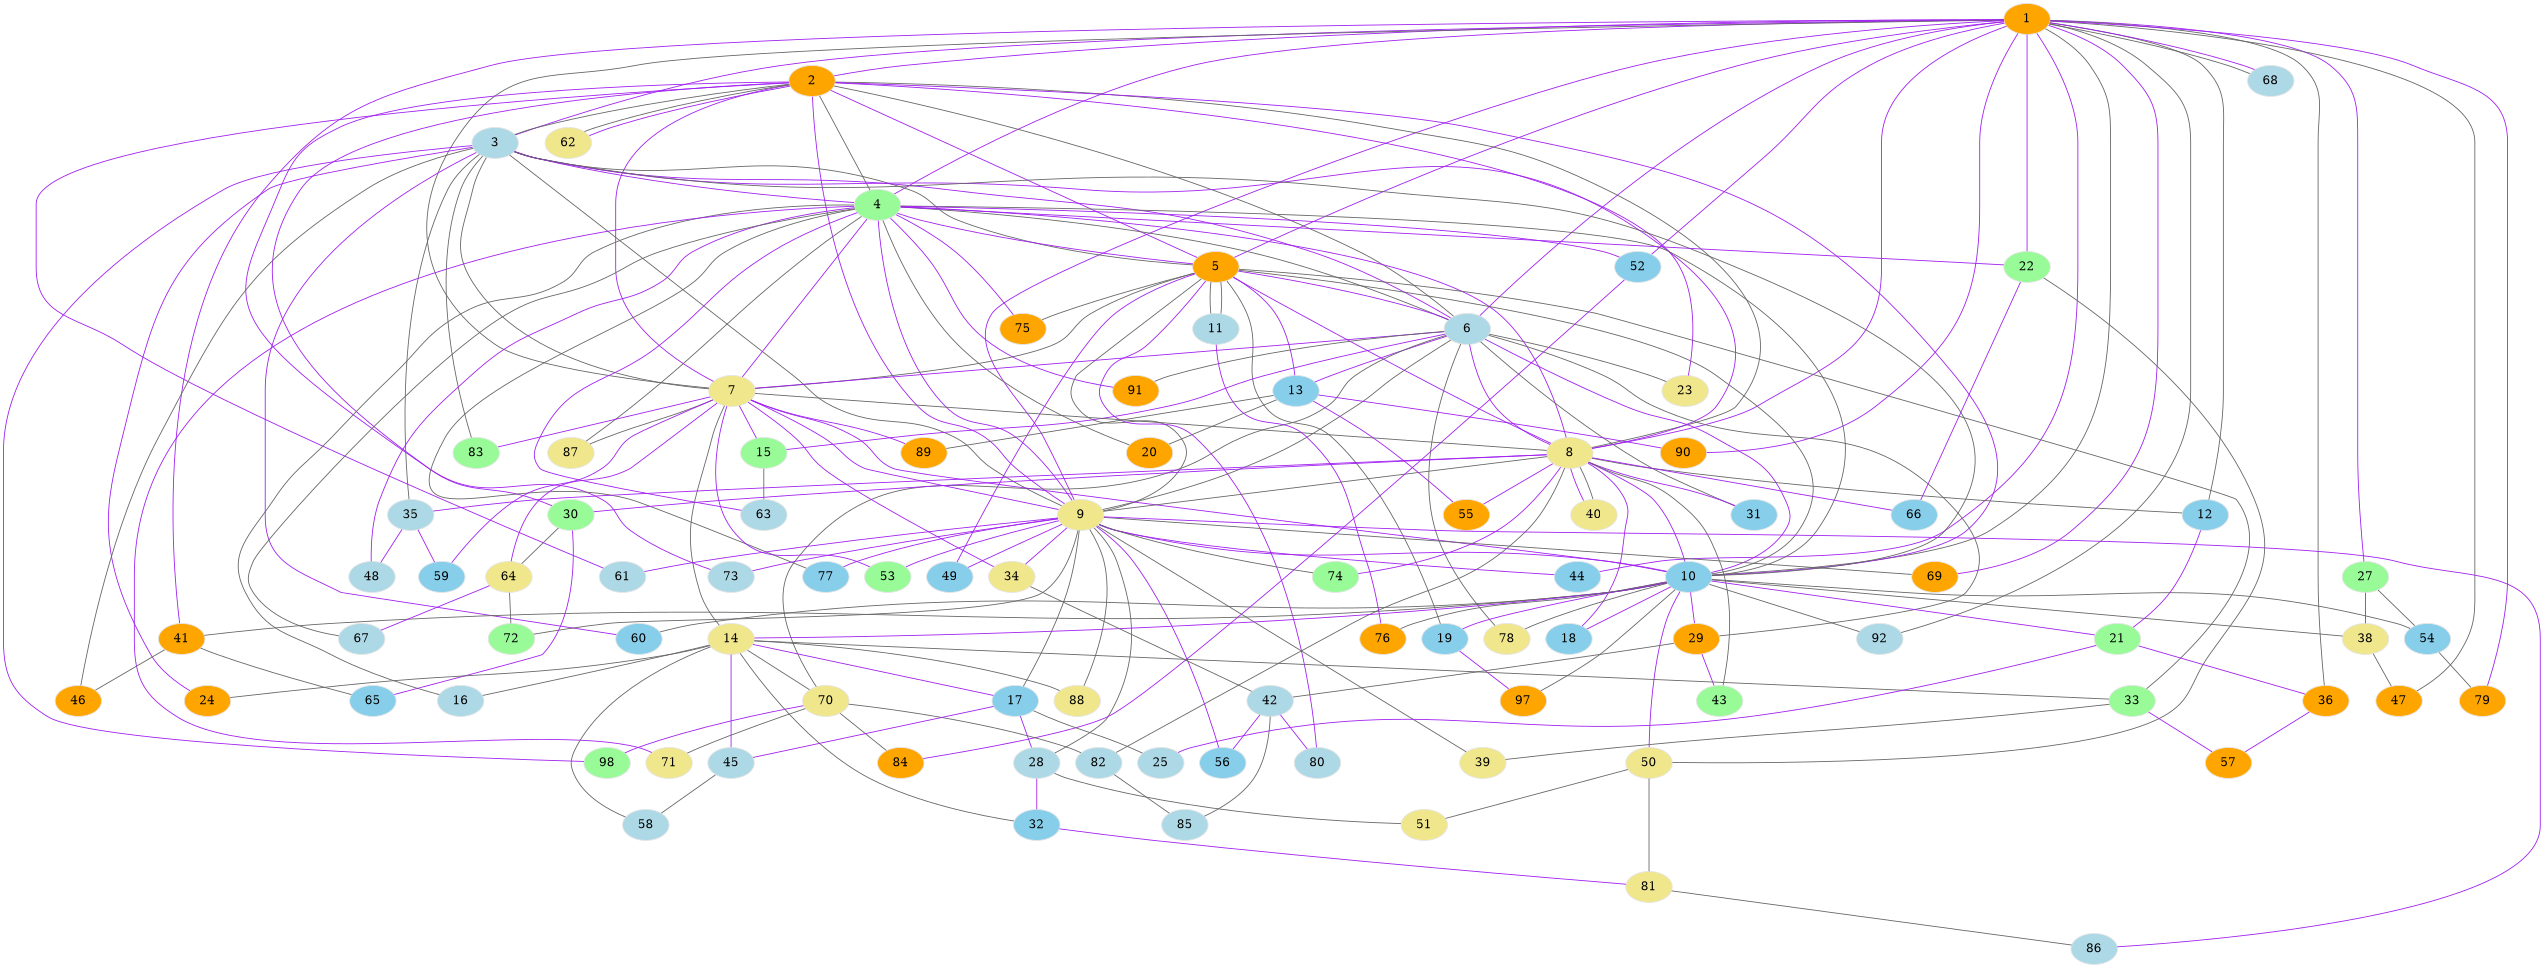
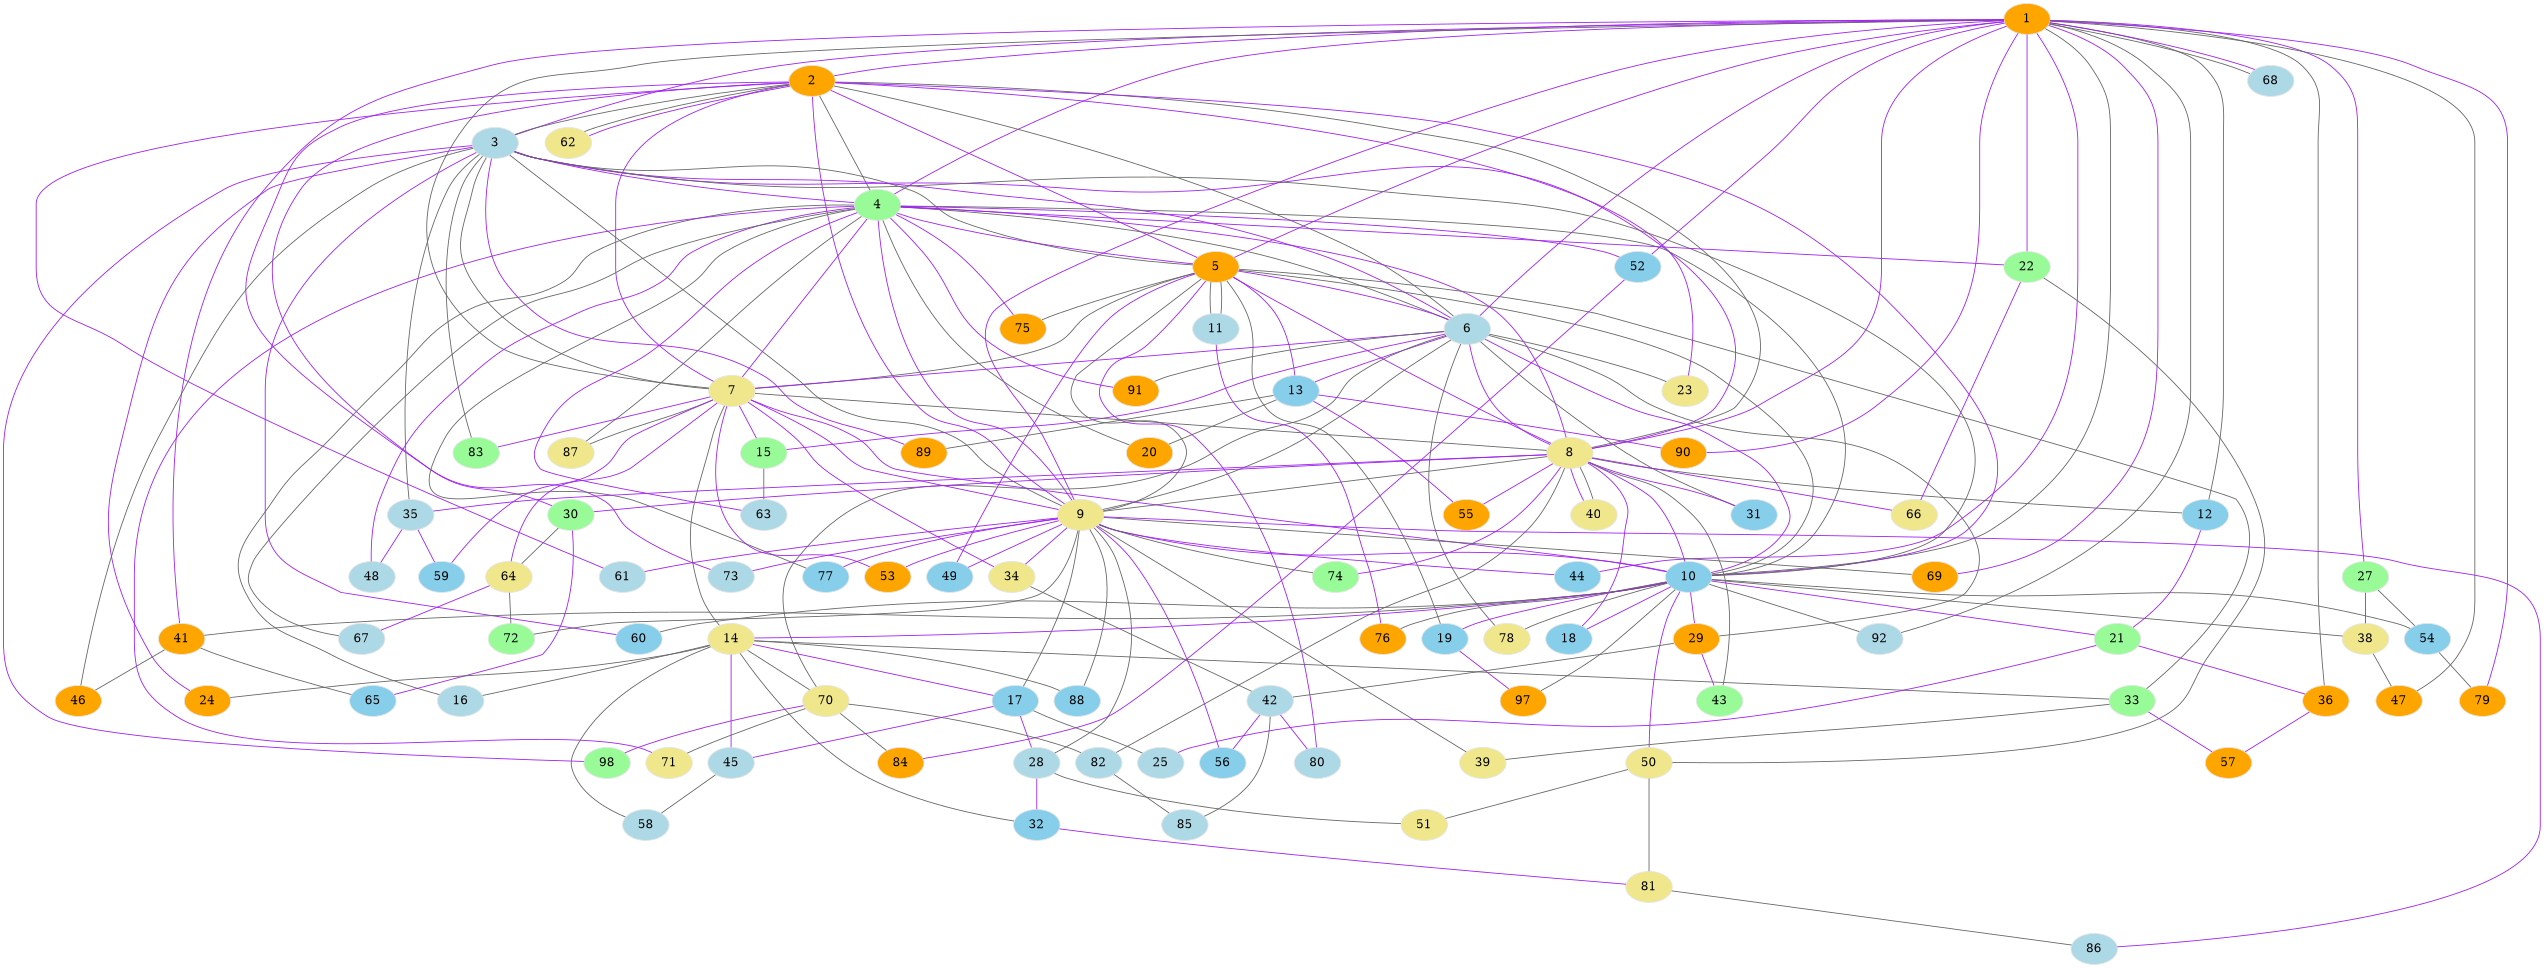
(844, 425) -> (643, 344)
(1914, 515) -> (1914, 515)
(888, 577) -> (888, 577)
(1077, 701) -> (1077, 701)
